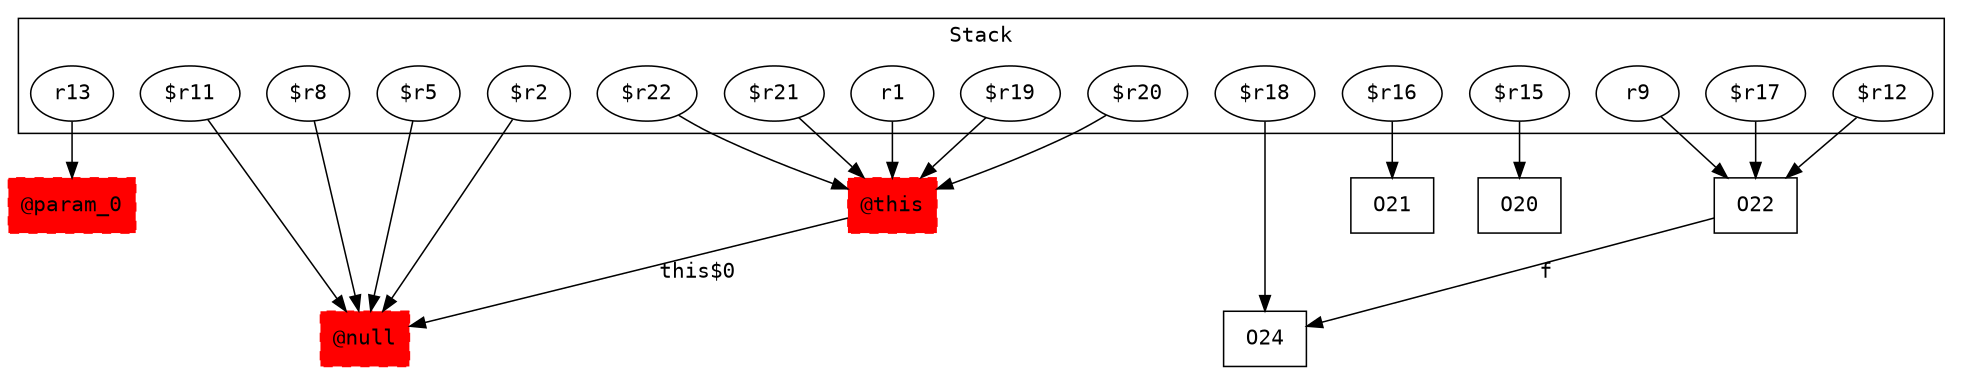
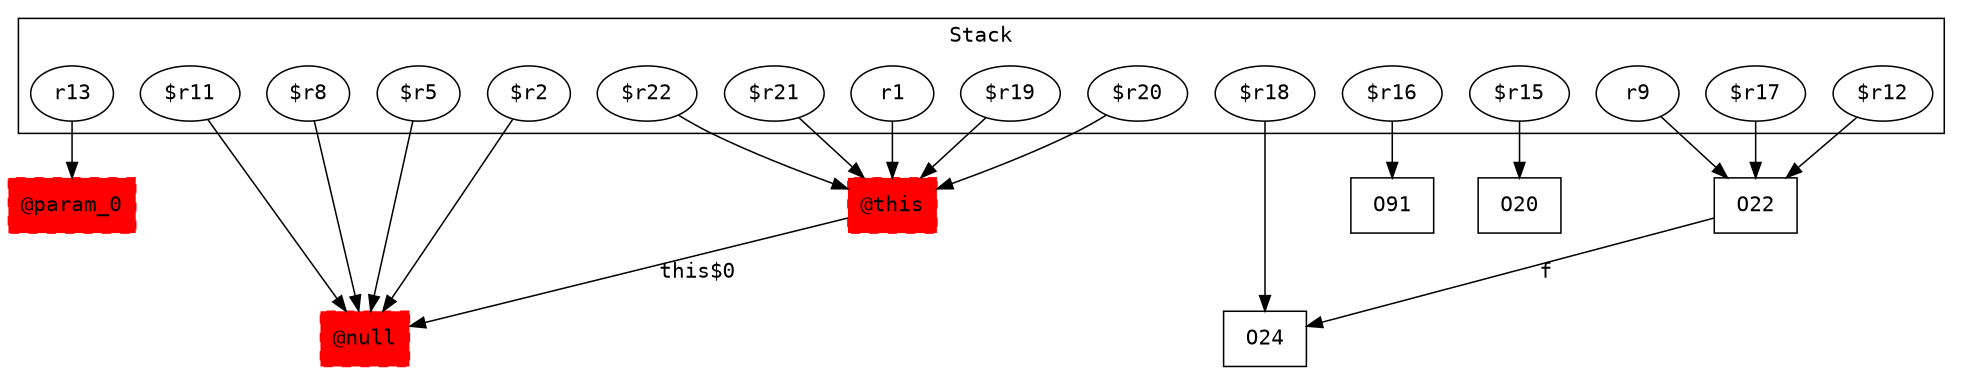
(1392, 205) -> (1392, 205)
